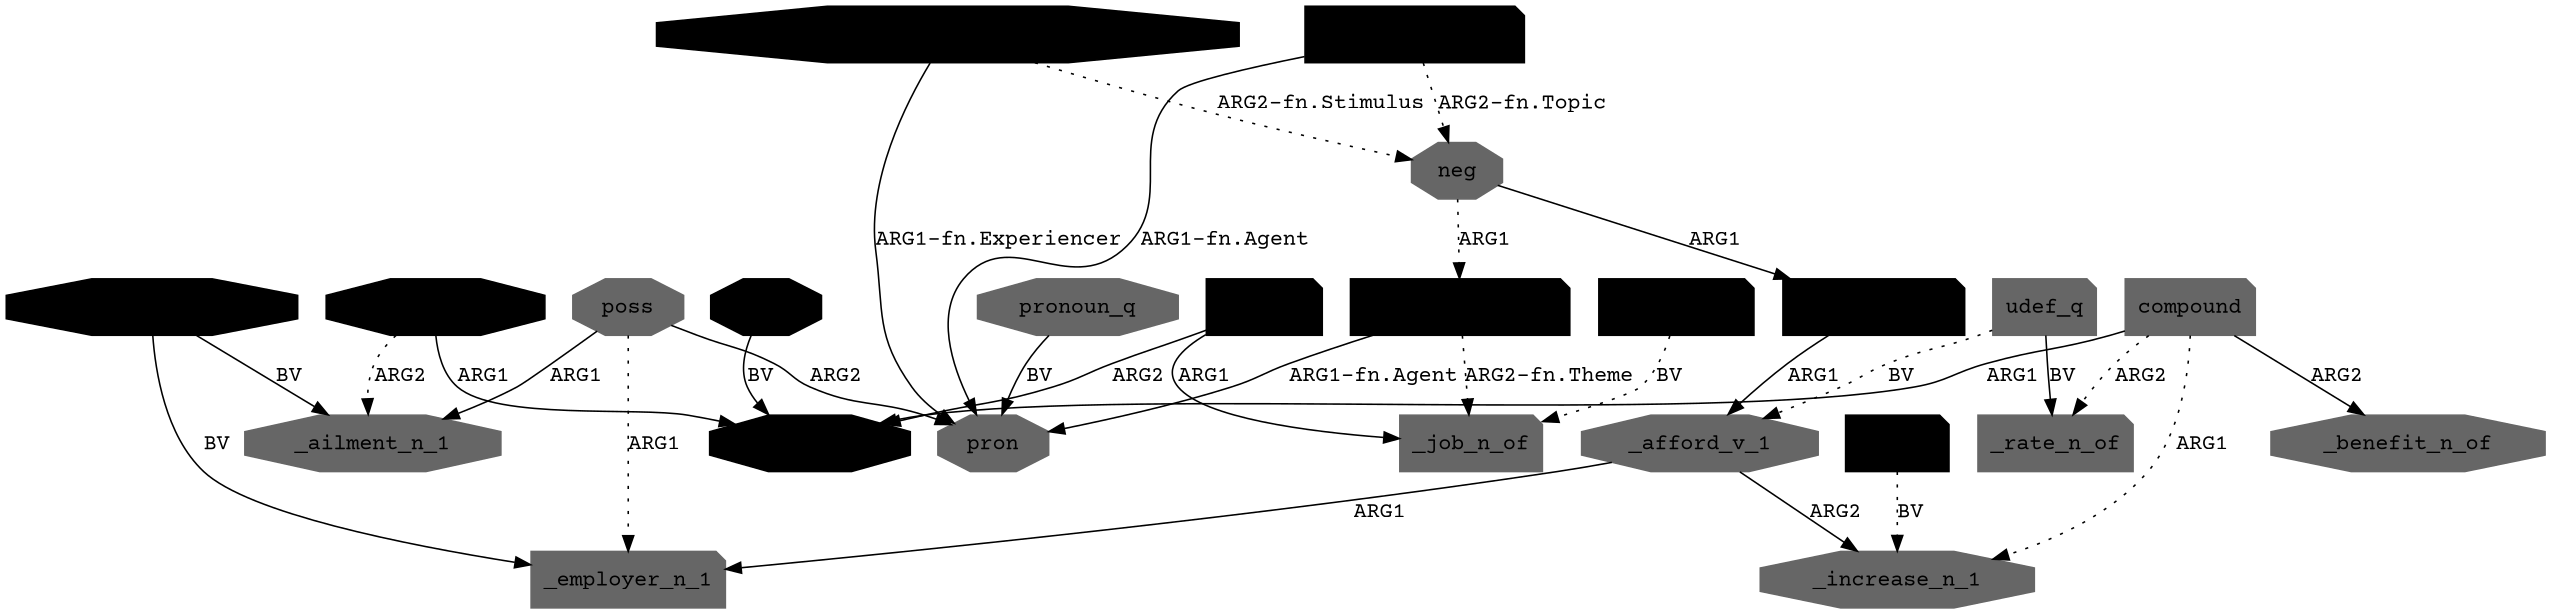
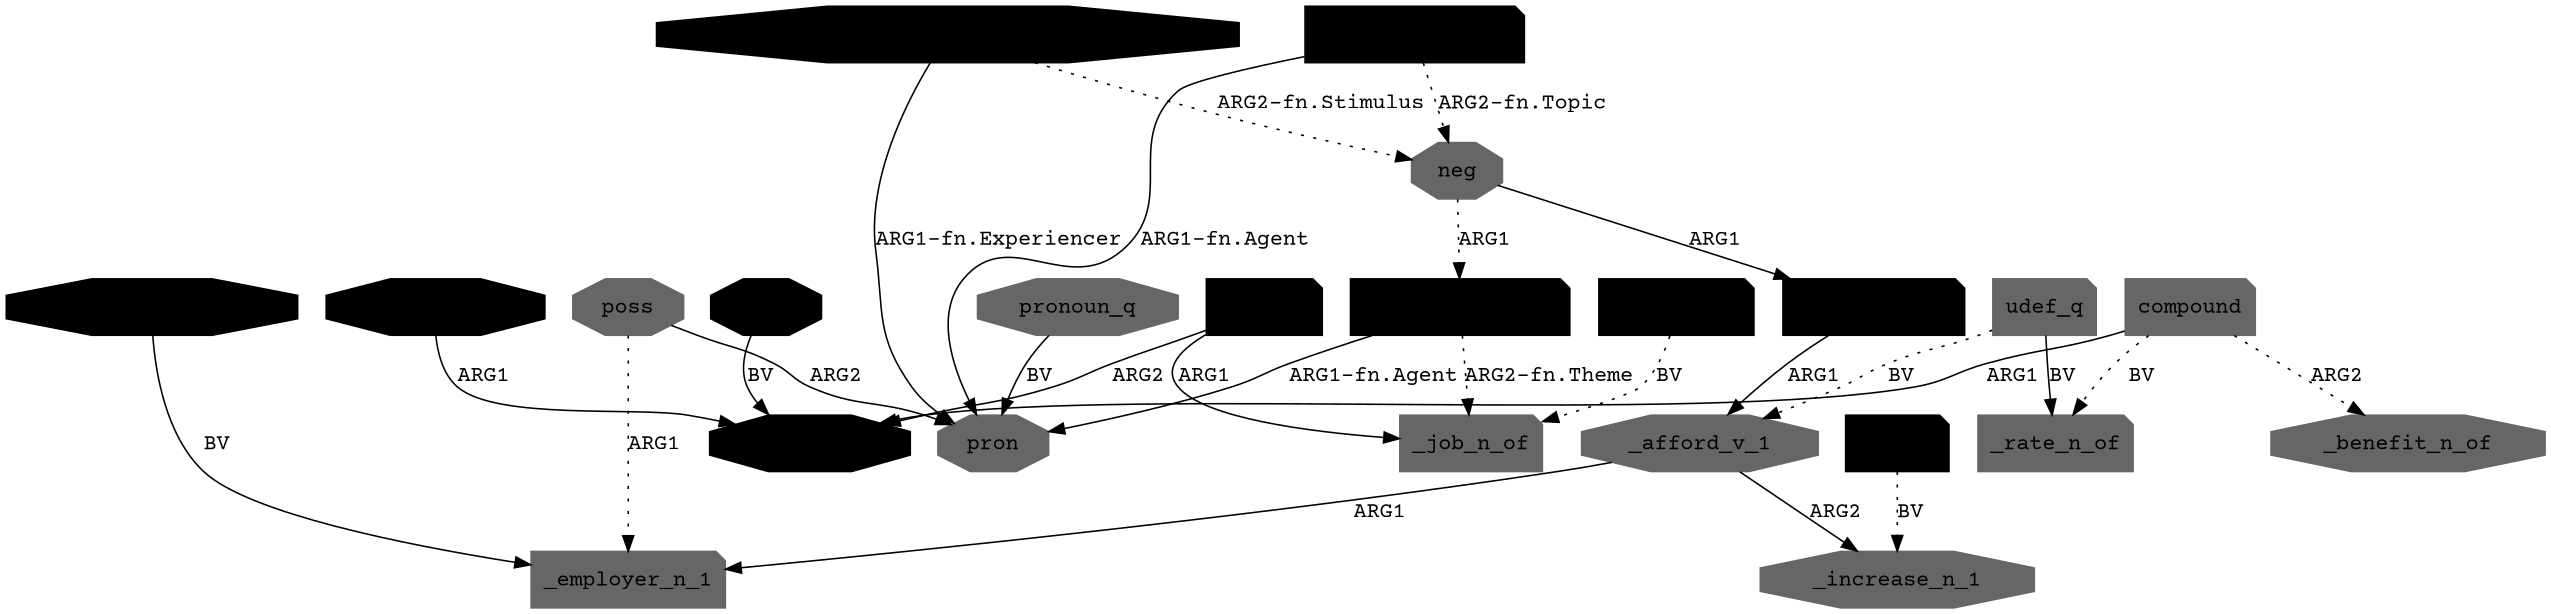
(2292, 371) -> (2292, 371)
(2142, 375) -> (2142, 375)
(373, 443) -> none
(2141, 479) -> none
